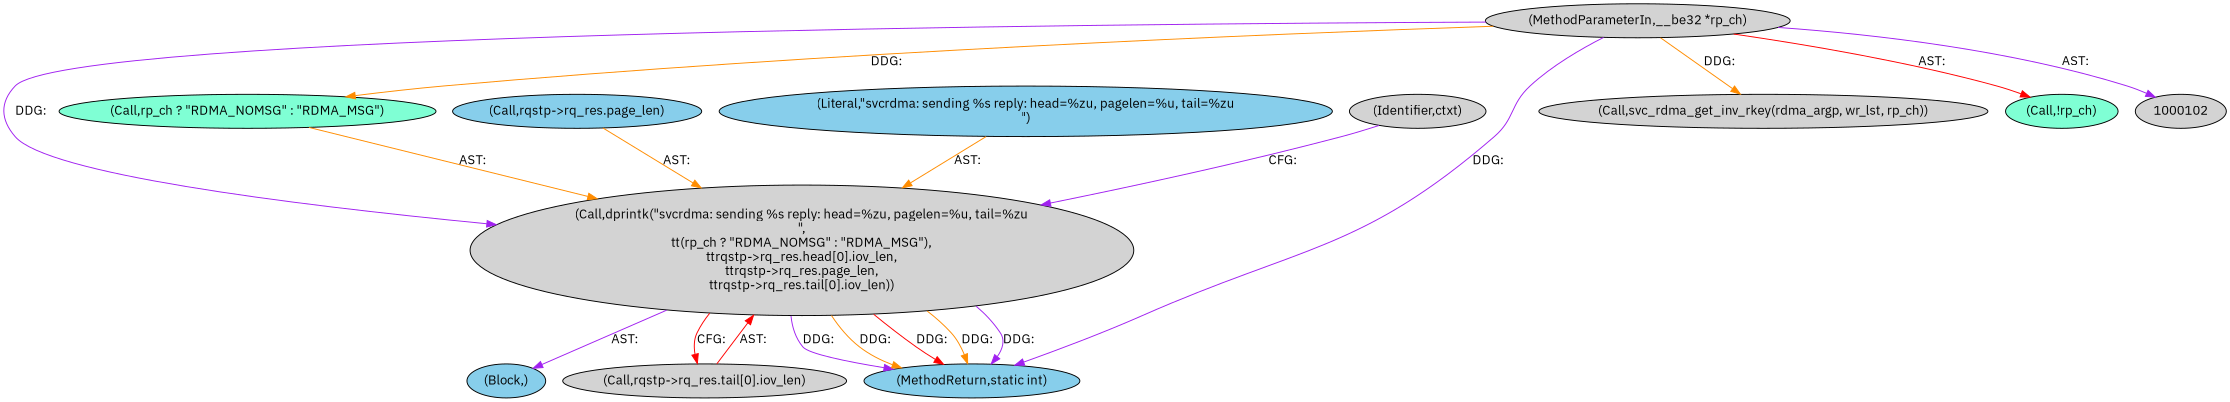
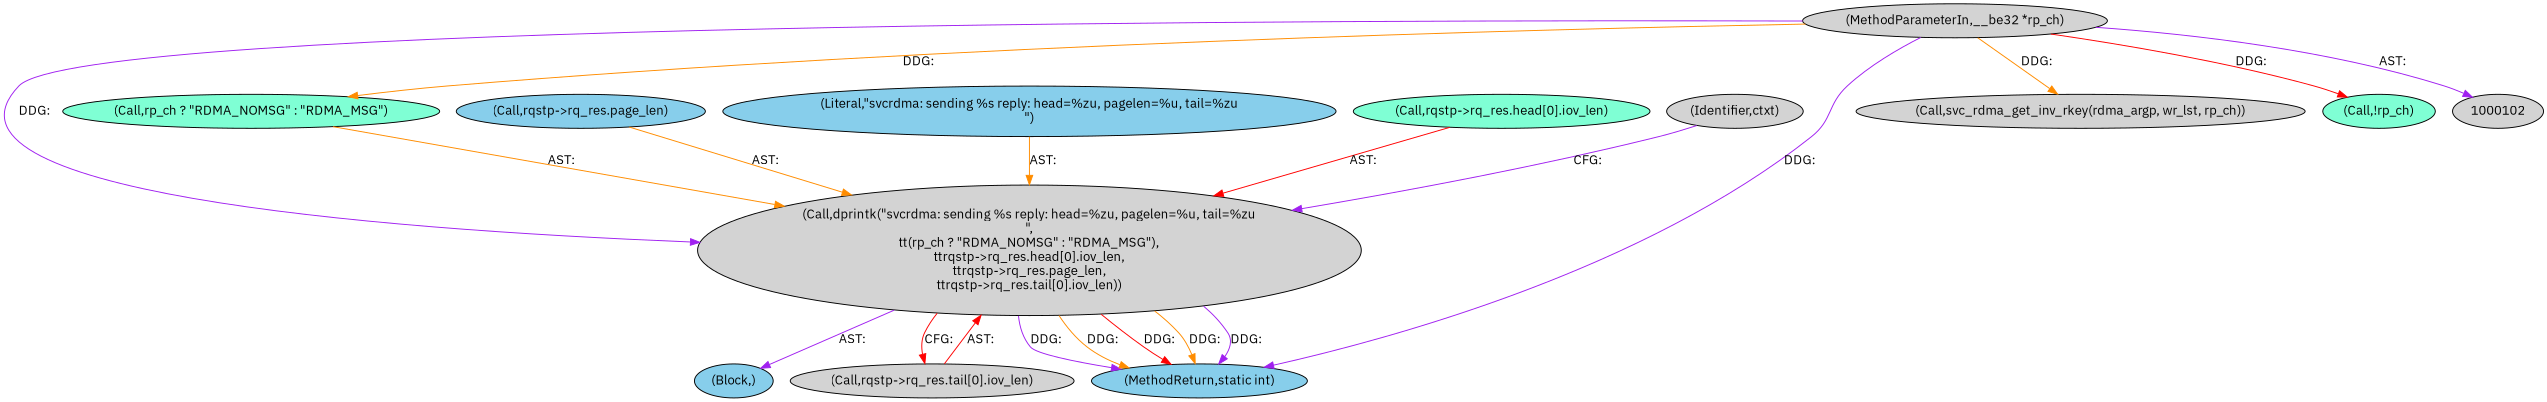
(1933, 62) -> (2253, 62)
none -> (1502, 111)
